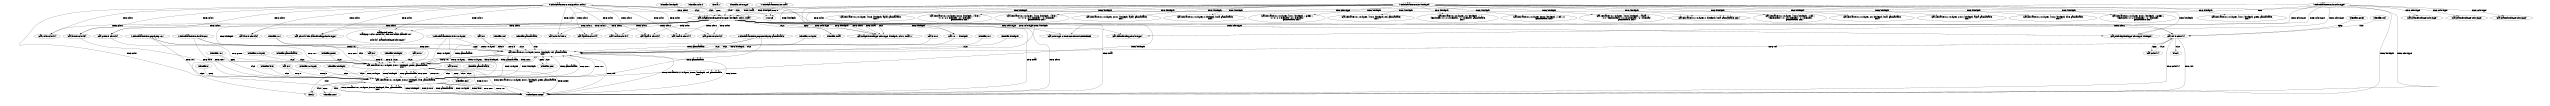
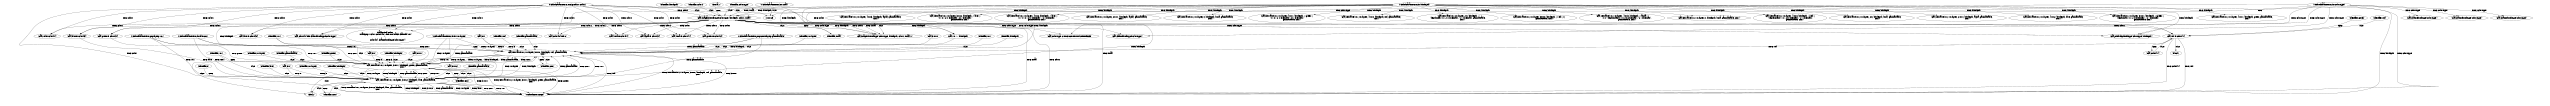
(775, 10) -> (775, 10)
(588, 36) -> none
